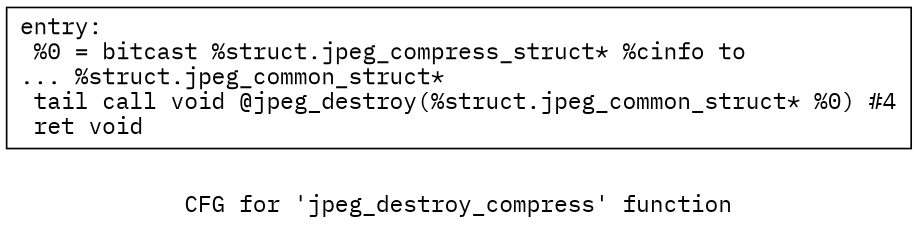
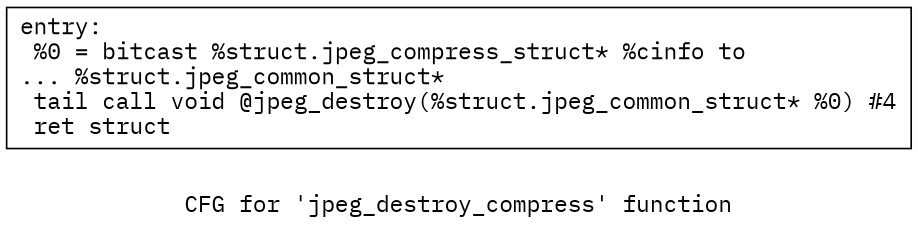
(82, 127) -> (95, 127)
